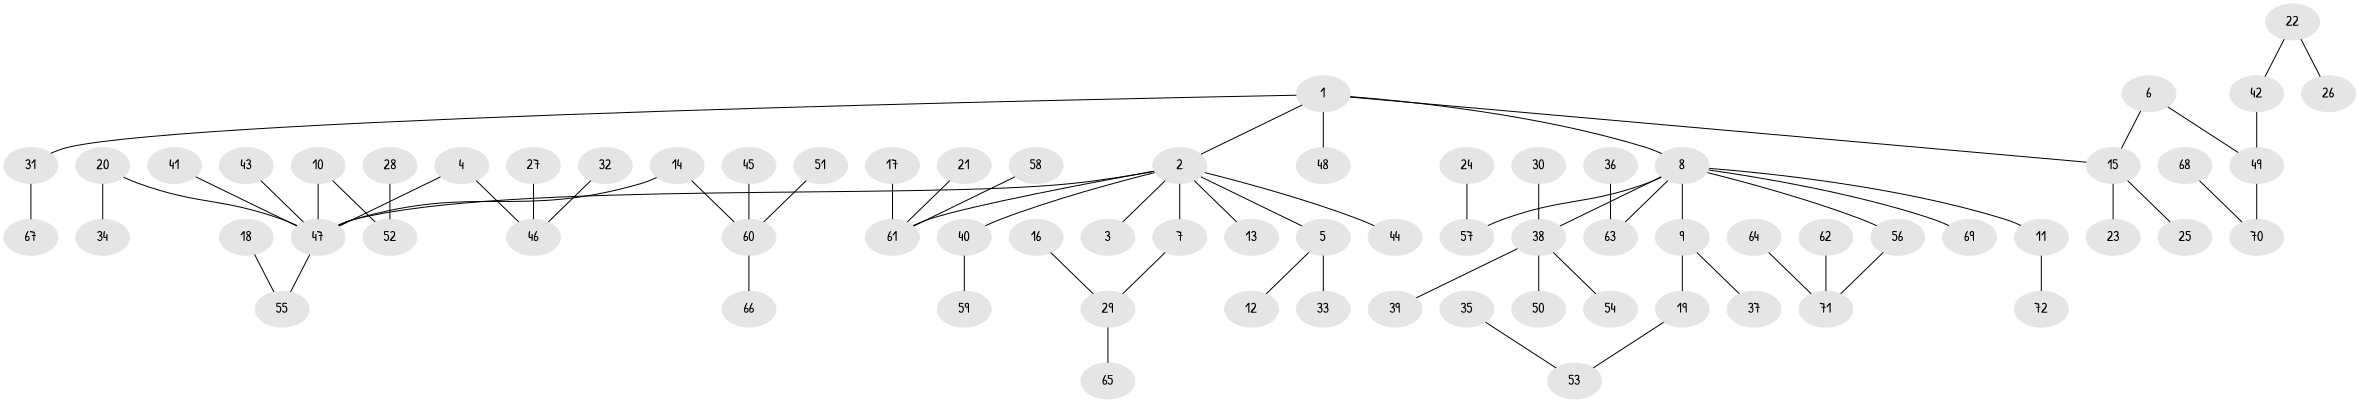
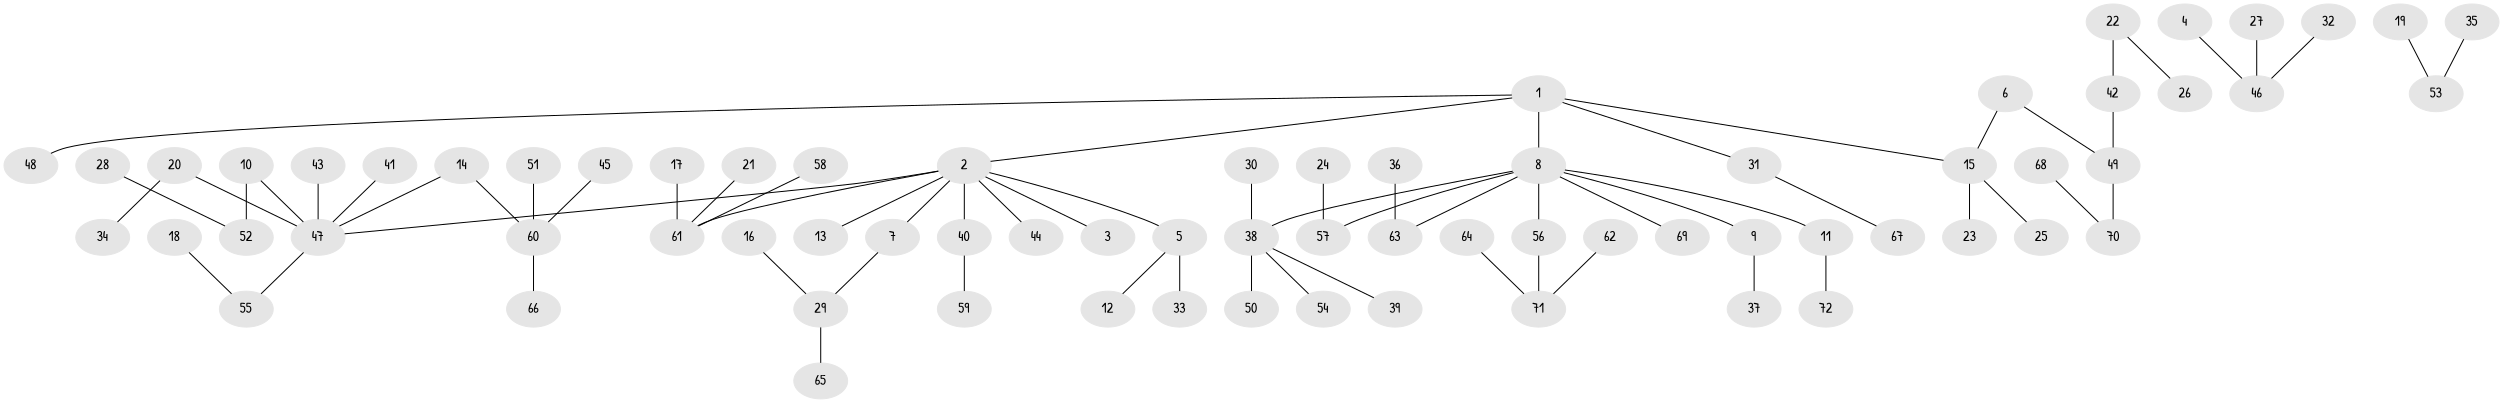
(398, 198) -> none
(1682, 273) -> none
